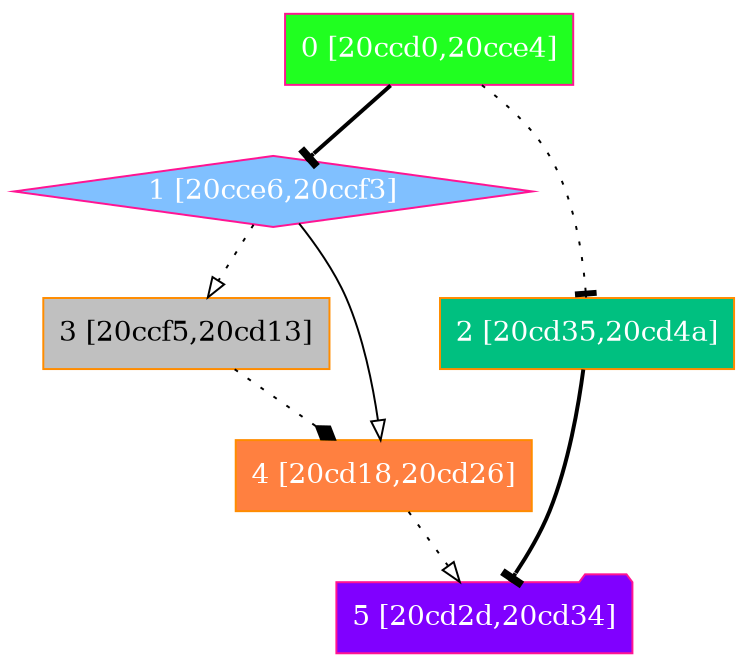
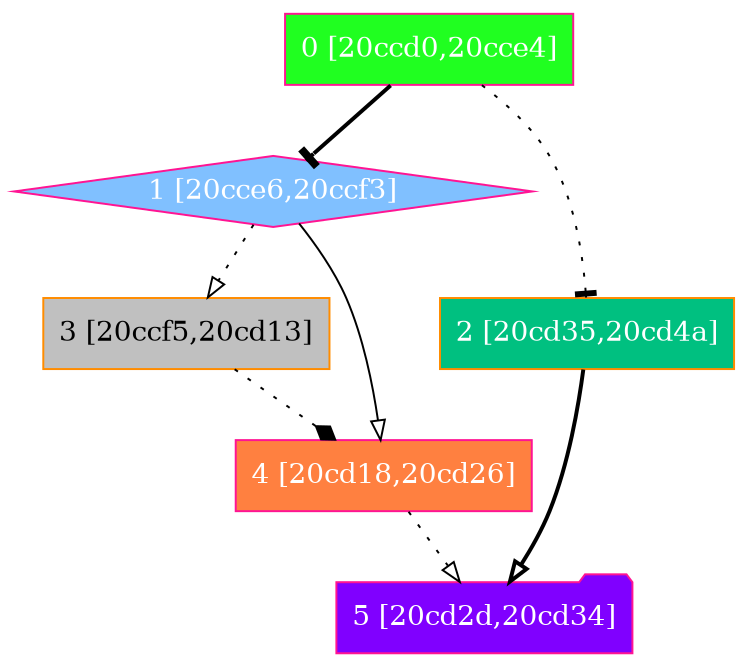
(384, 476) -> (384, 476)
(562, 476) -> (563, 471)
